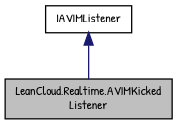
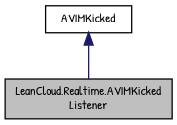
(89, 19) -> (89, 19)
